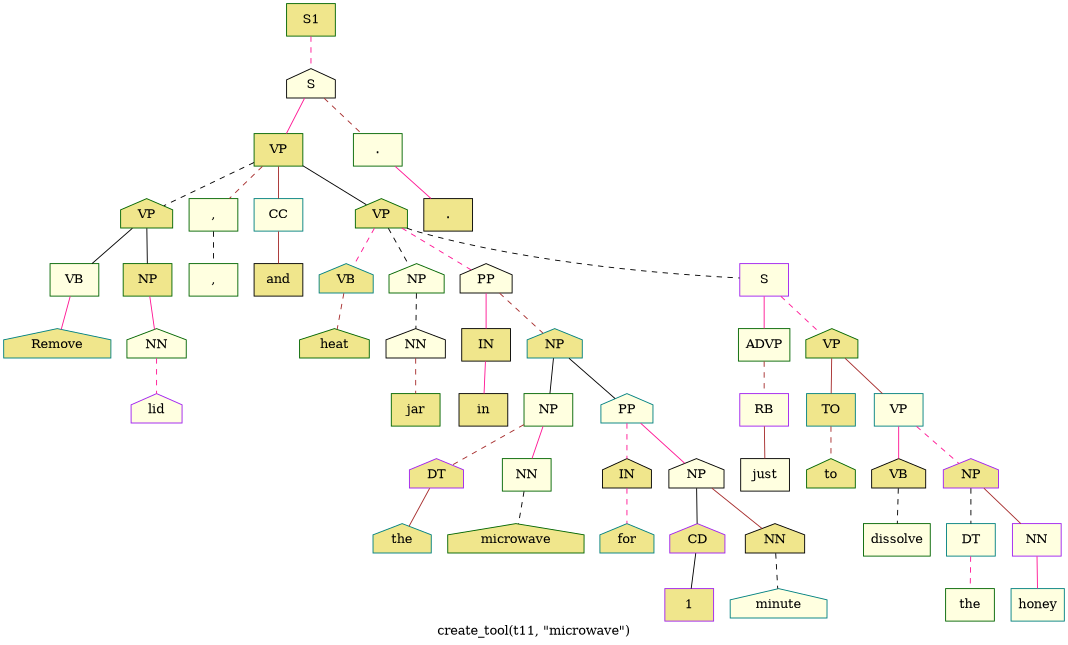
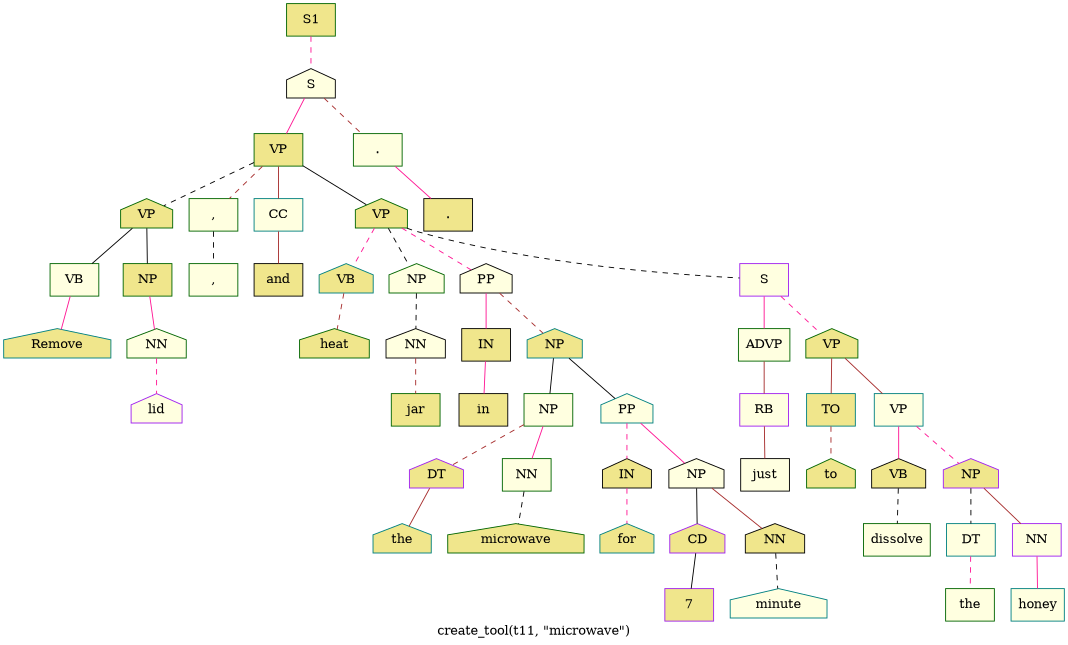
(764, 377) -> (764, 377)
(689, 605) -> (689, 605)
